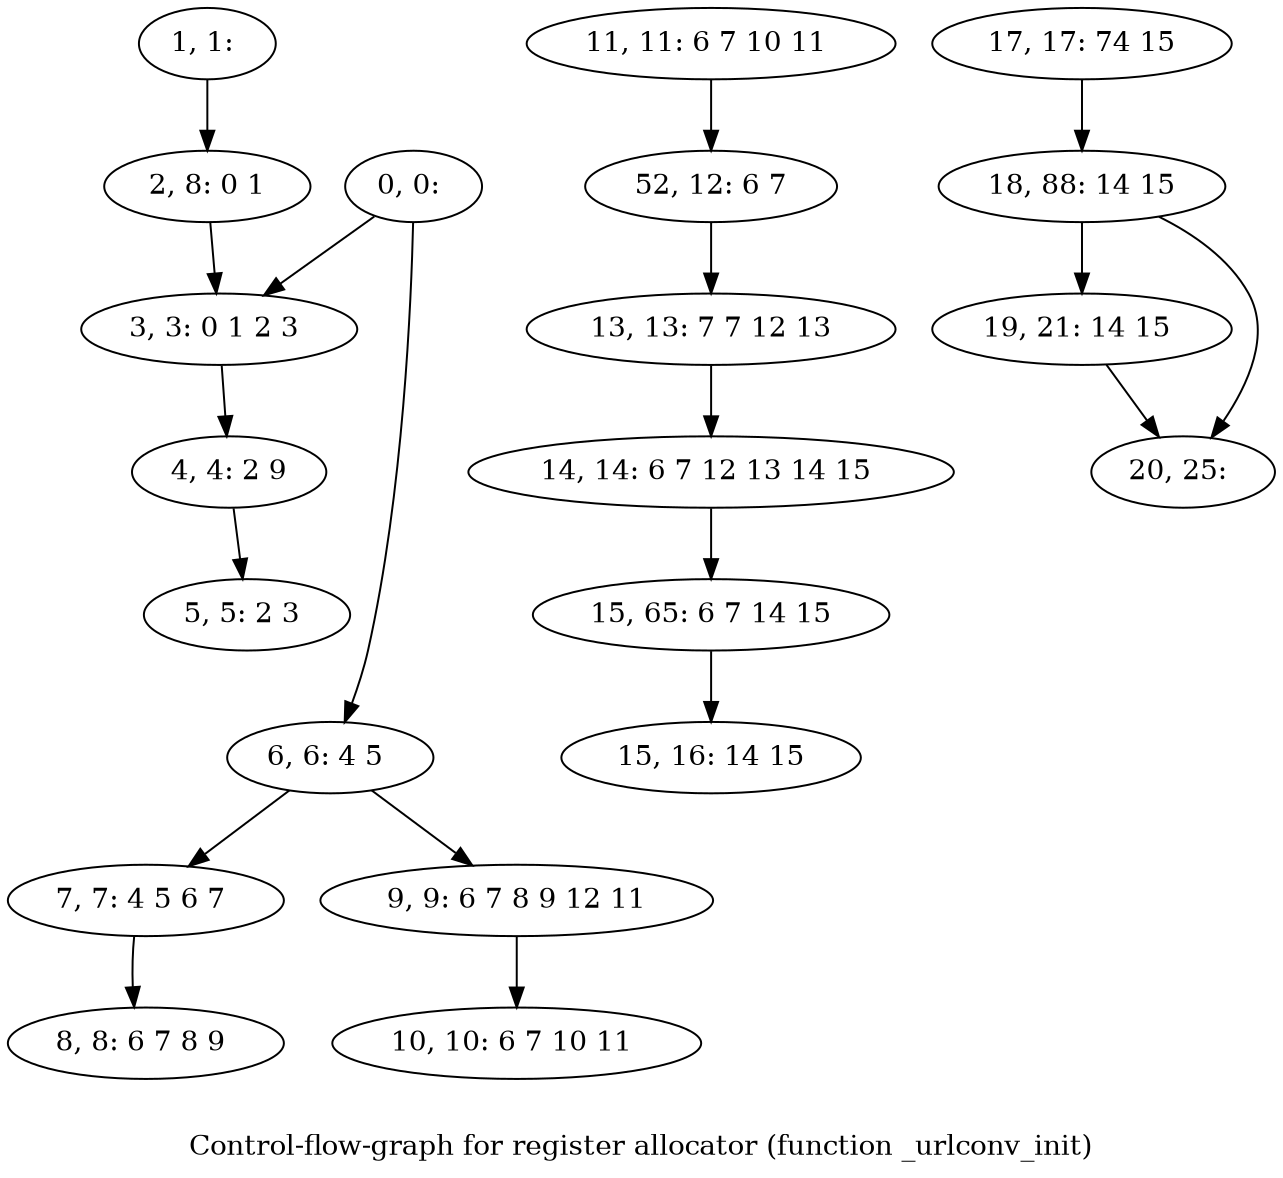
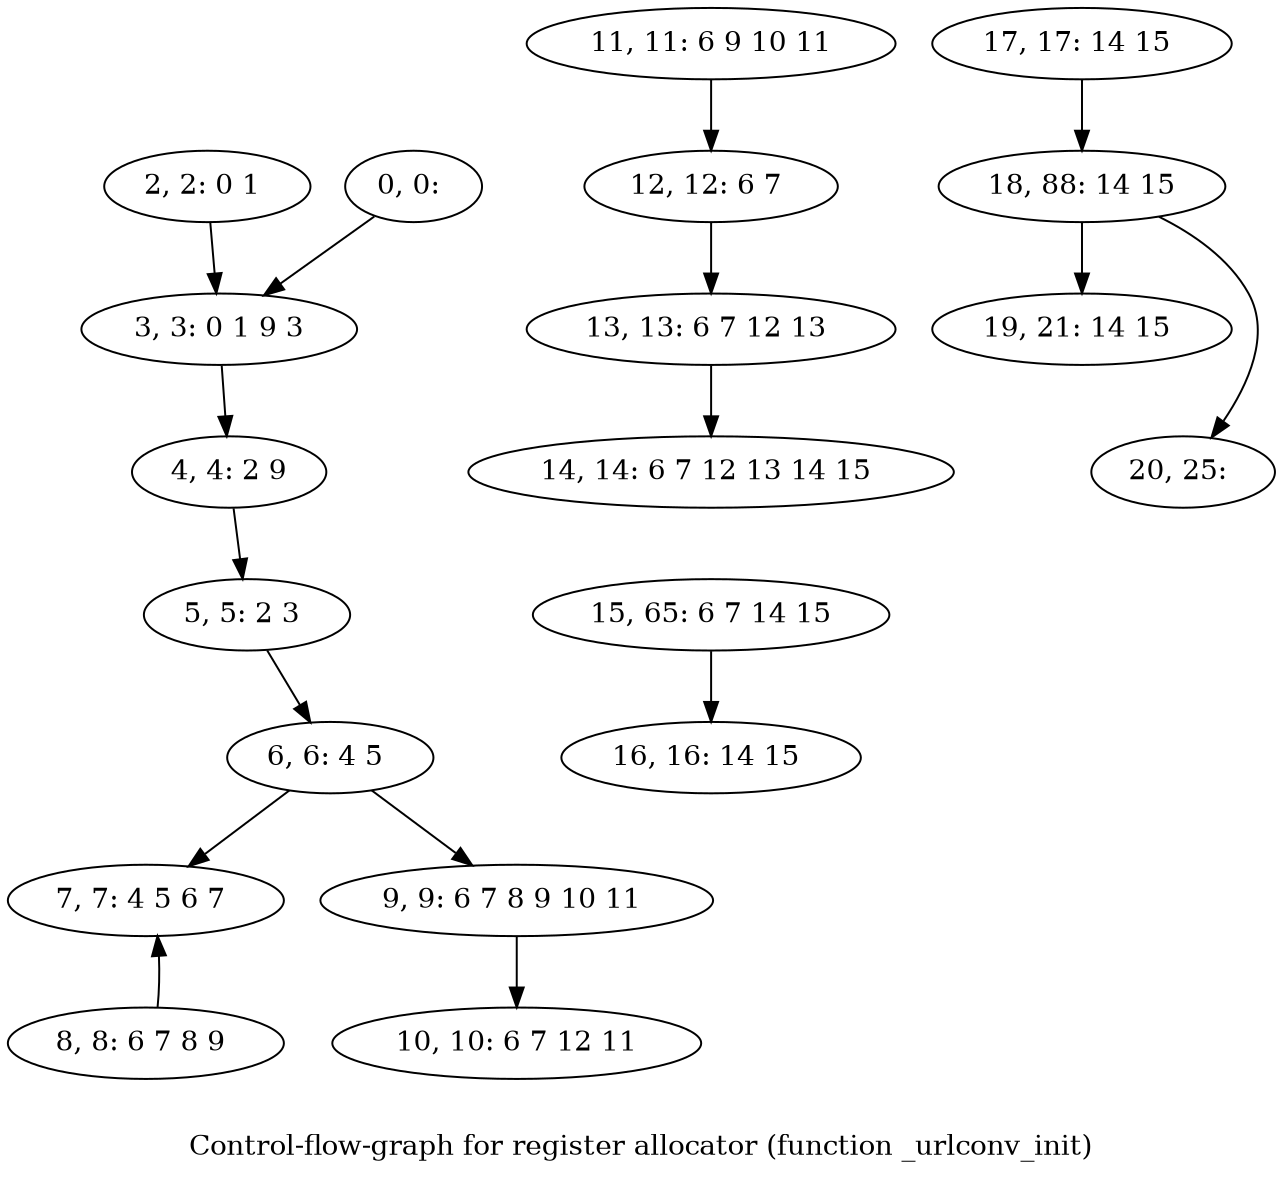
(207, 44) -> none
(711, 44) -> (711, 44)
(1082, 44) -> (1082, 44)
(207, 186) -> (207, 186)
(711, 186) -> (711, 186)
(219, 329) -> (219, 329)
(711, 329) -> (711, 329)
(1127, 393) -> none
(397, 465) -> (284, 678)
(711, 534) -> none
(711, 758) -> (711, 758)
(517, 900) -> (517, 900)
(133, 961) -> (159, 981)
(517, 1043) -> (517, 1043)
